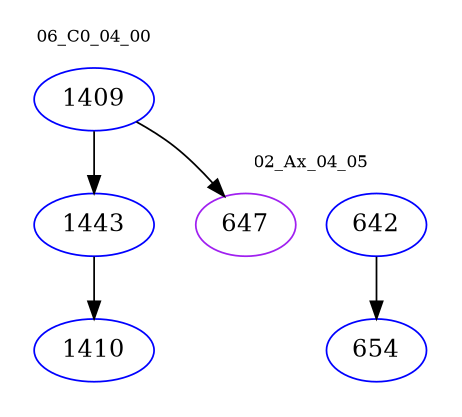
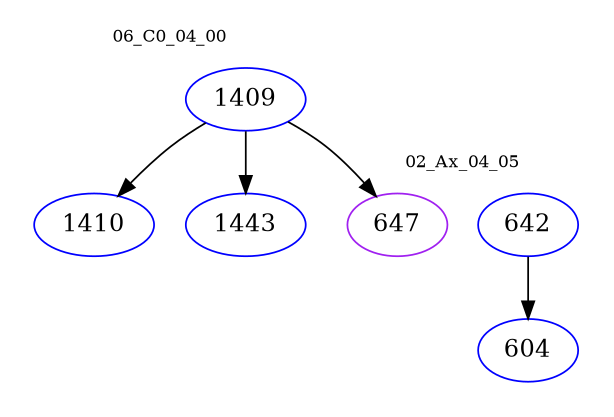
(94, 279) -> (166, 150)
(376, 350) -> (528, 350)
